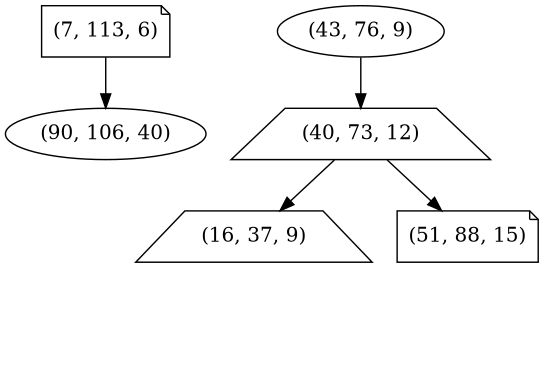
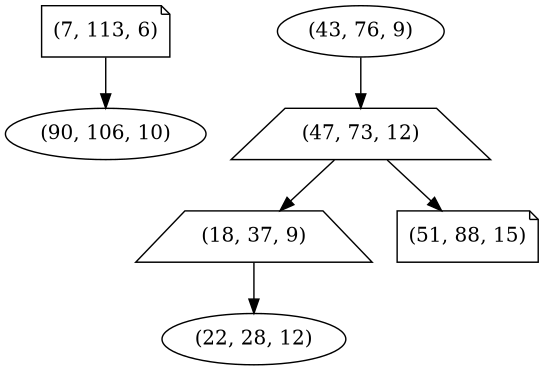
(106, 134) -> (106, 134)
(361, 134) -> (361, 134)
(254, 237) -> (254, 237)
none -> (254, 339)
